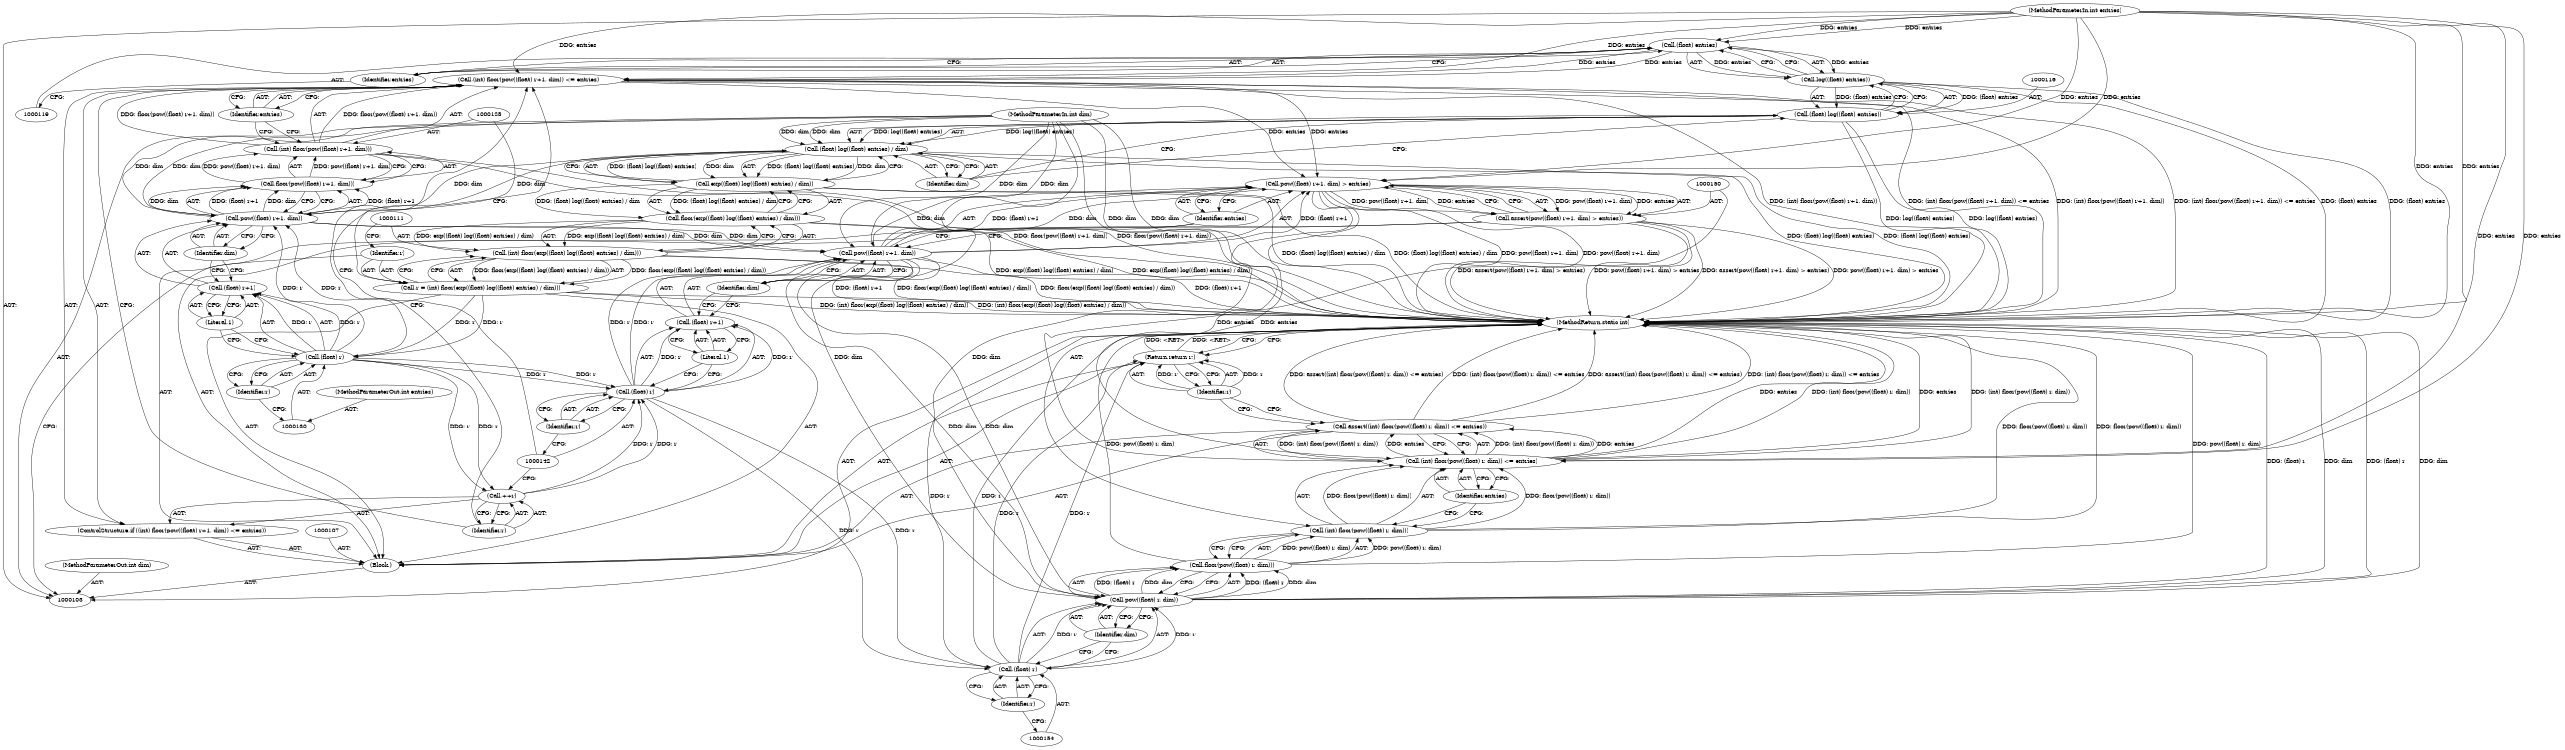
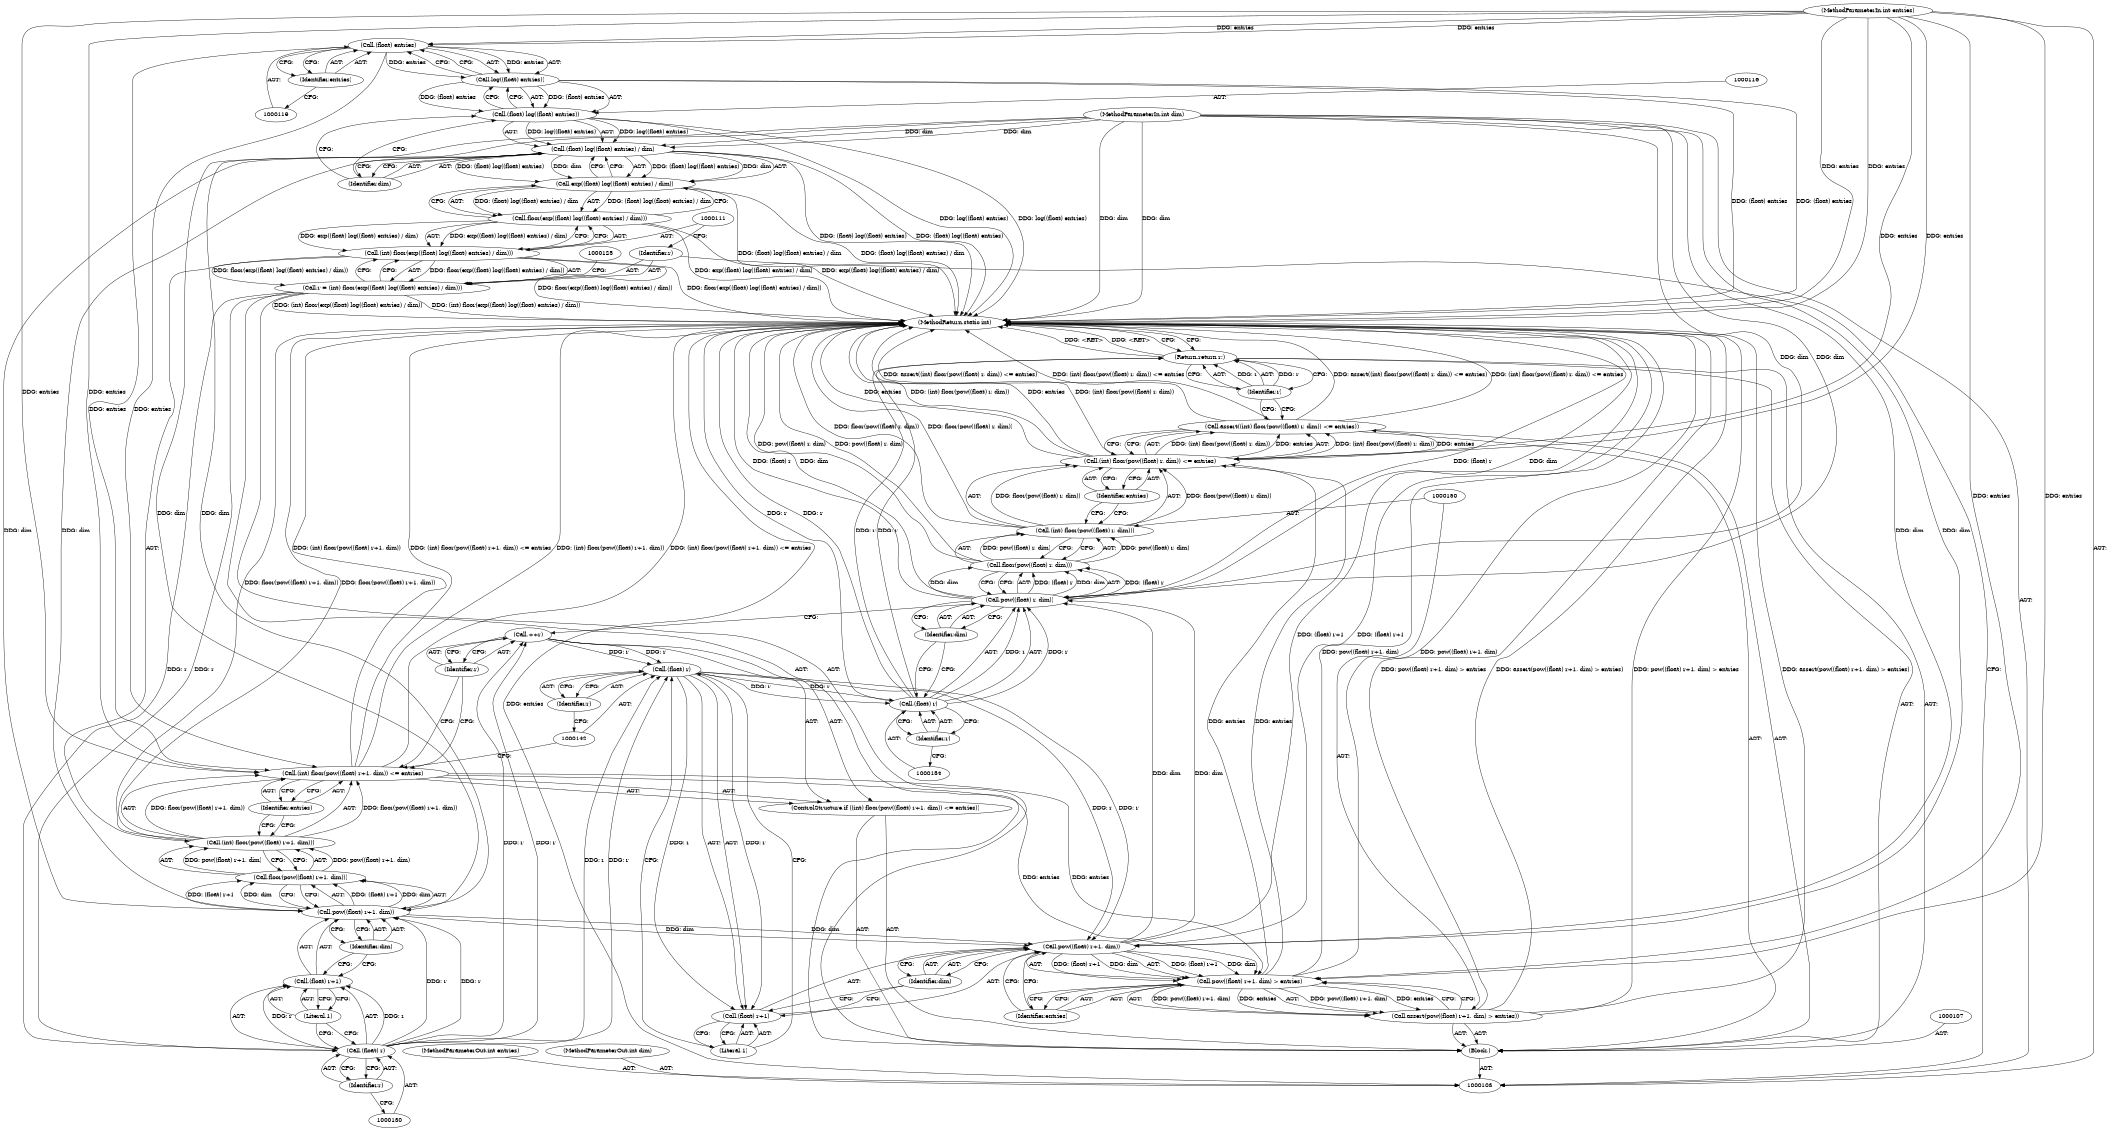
(416, 132) -> (146, 532)
(339, 410) -> (980, 1082)
(849, 462) -> (525, 704)
(521, 478) -> (766, 618)
